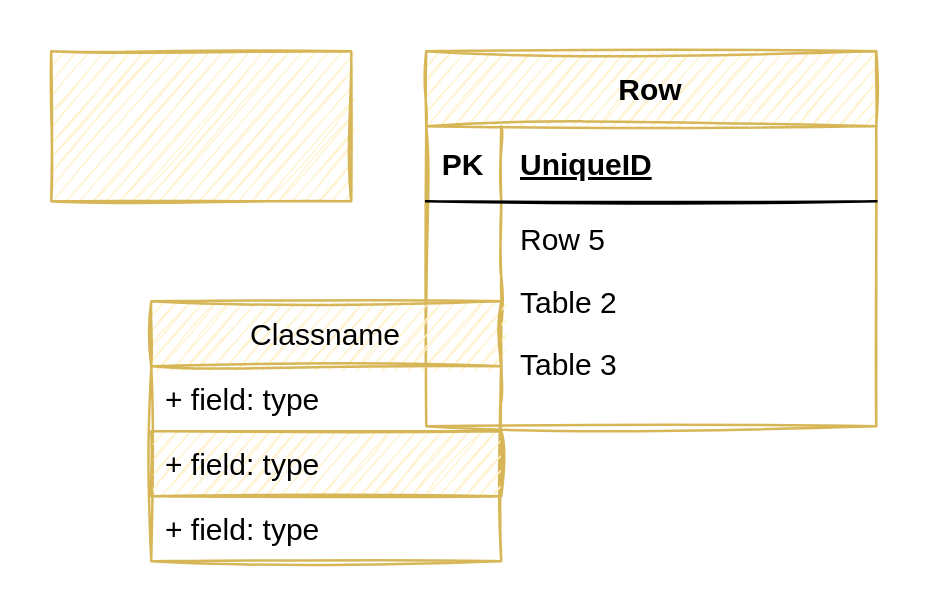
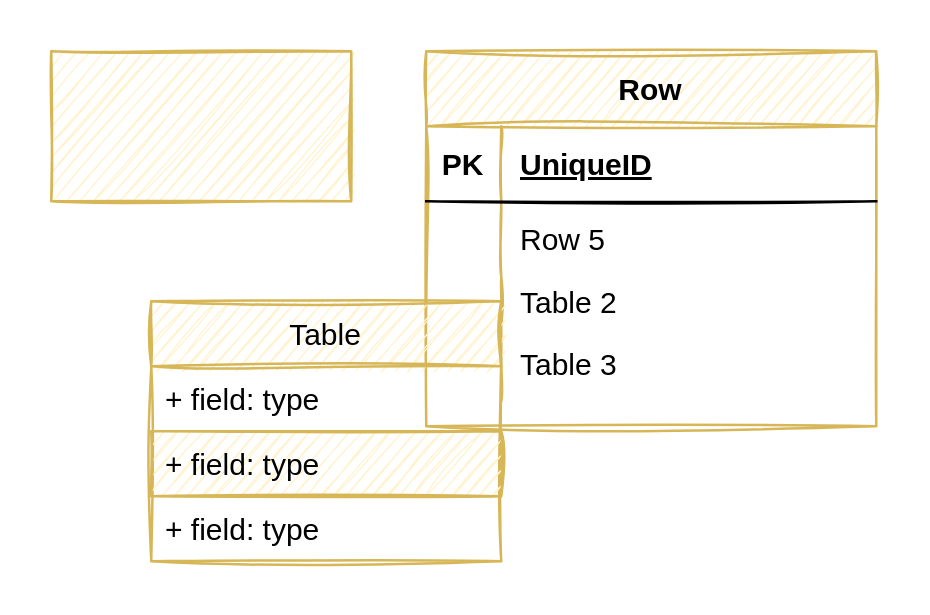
(325, 335) -> (325, 335)
